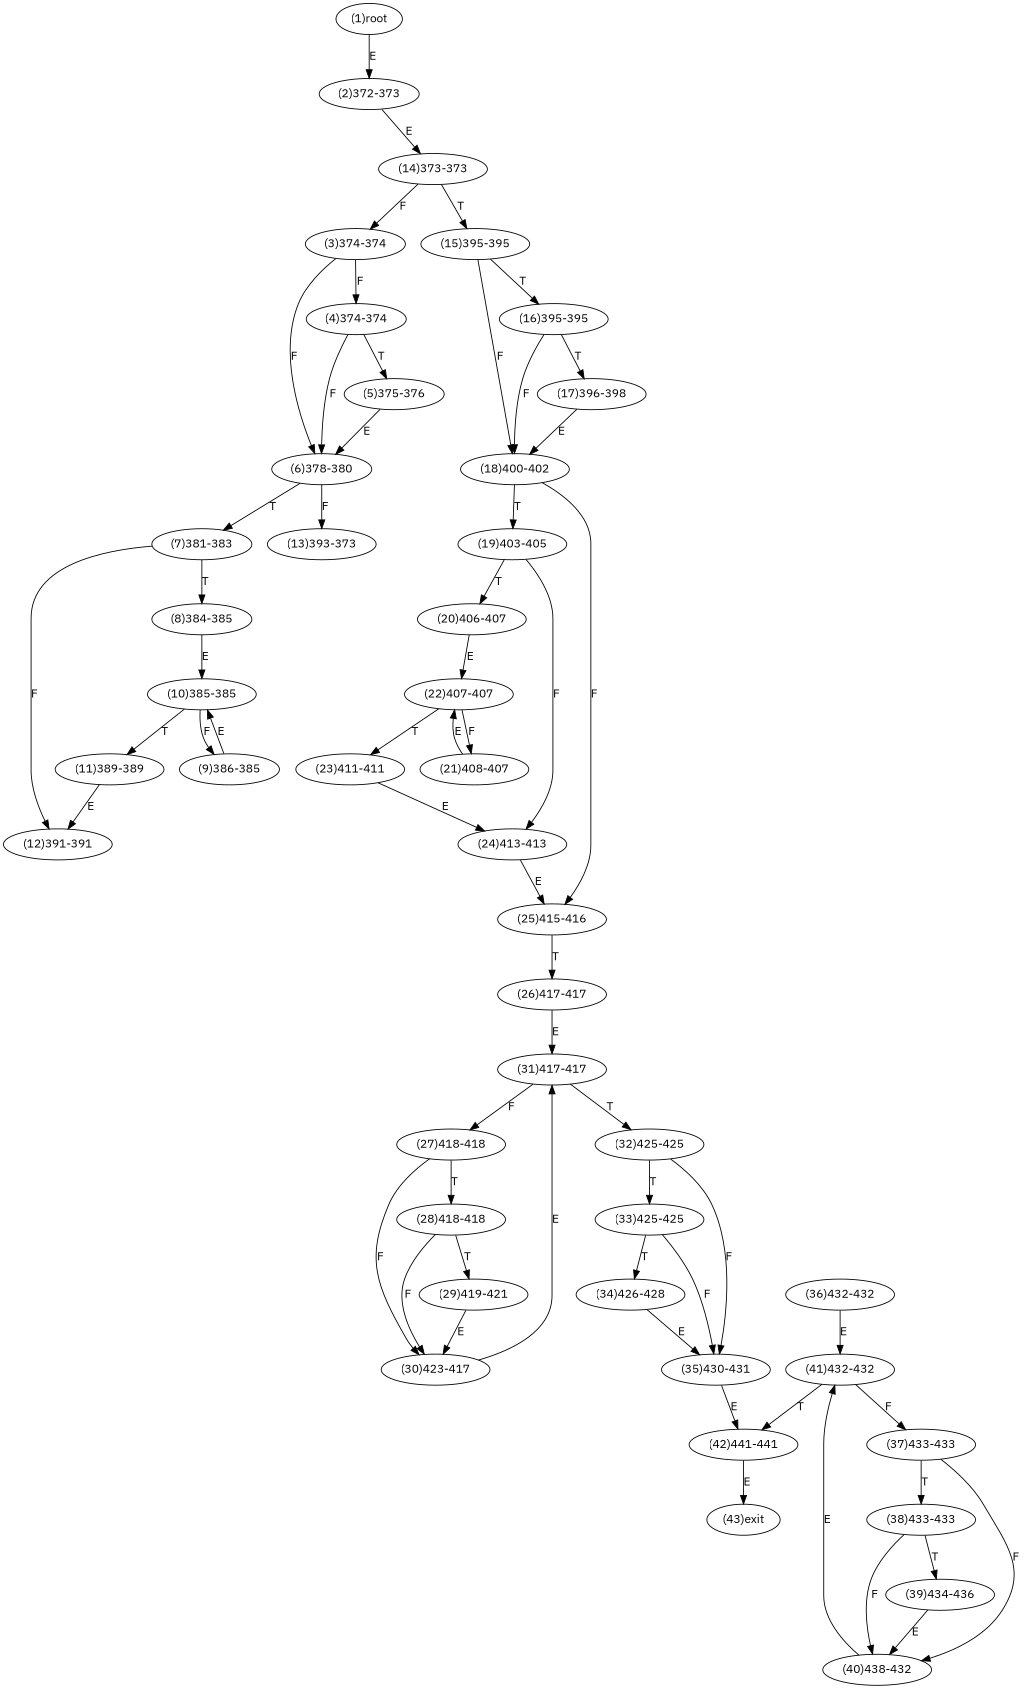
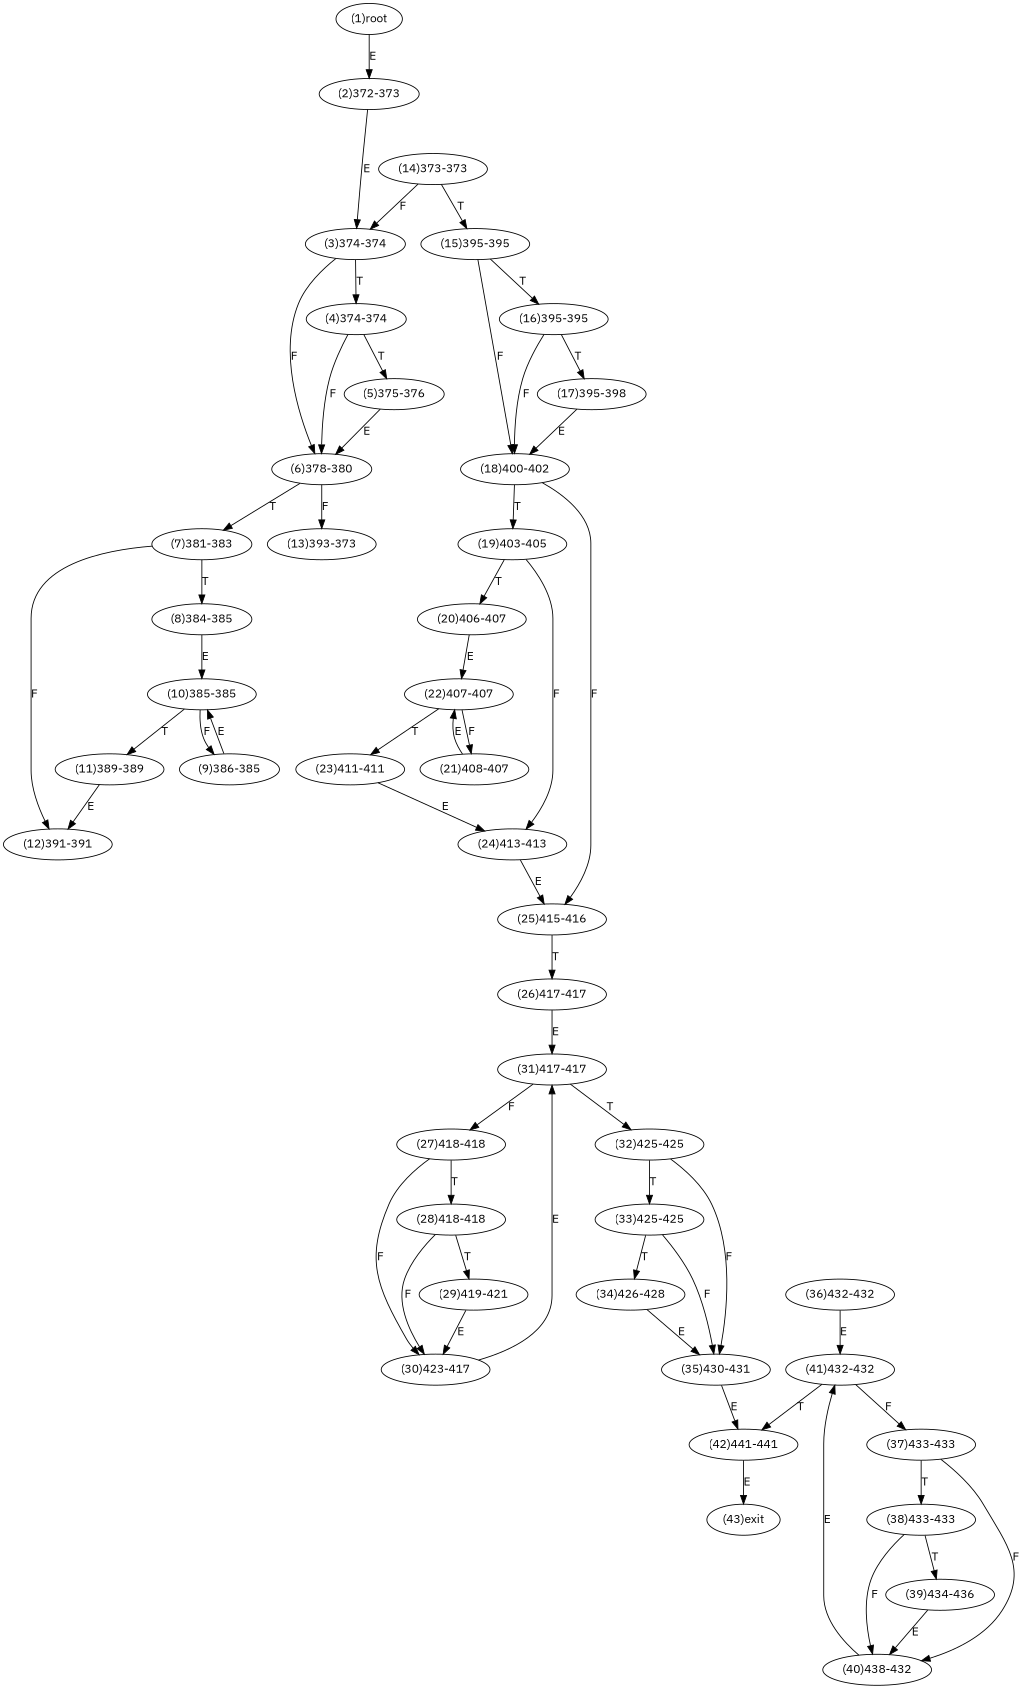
(398, 128) -> (362, 165)
(360, 282) -> (360, 282)
(592, 394) -> (592, 394)
